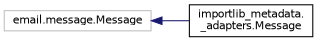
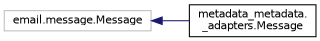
(251, 21) -> (253, 21)
